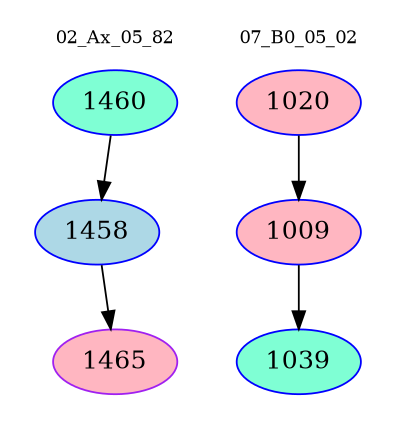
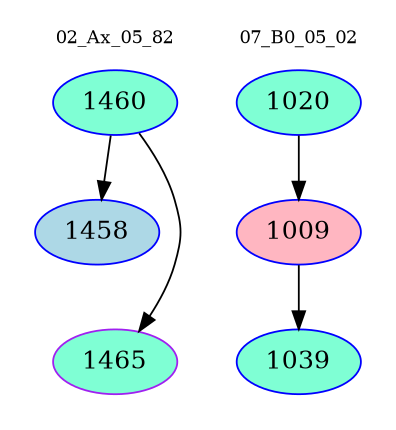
(299, 103) -> (299, 103)
(105, 288) -> (180, 223)
(115, 362) -> (115, 362)
